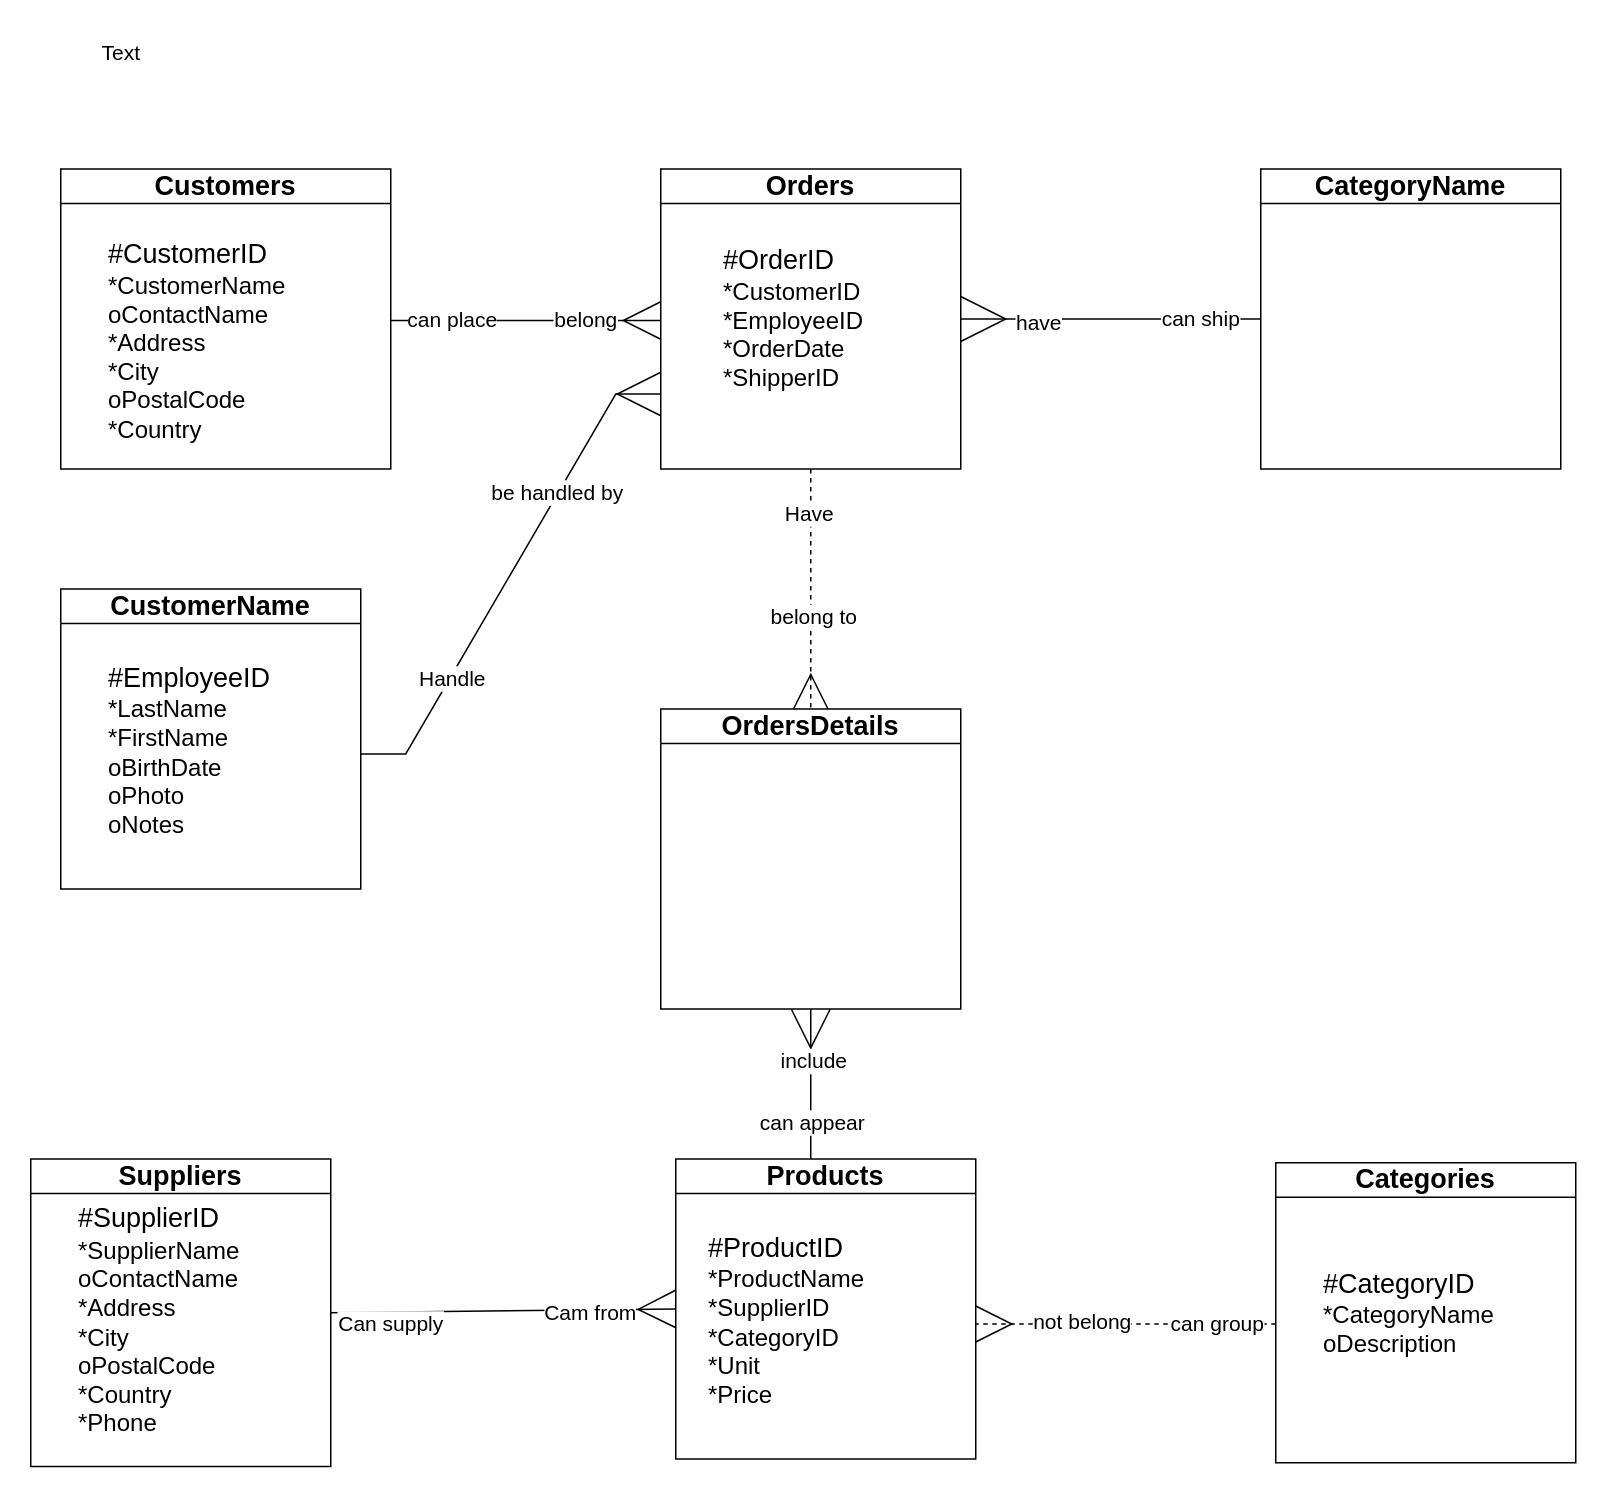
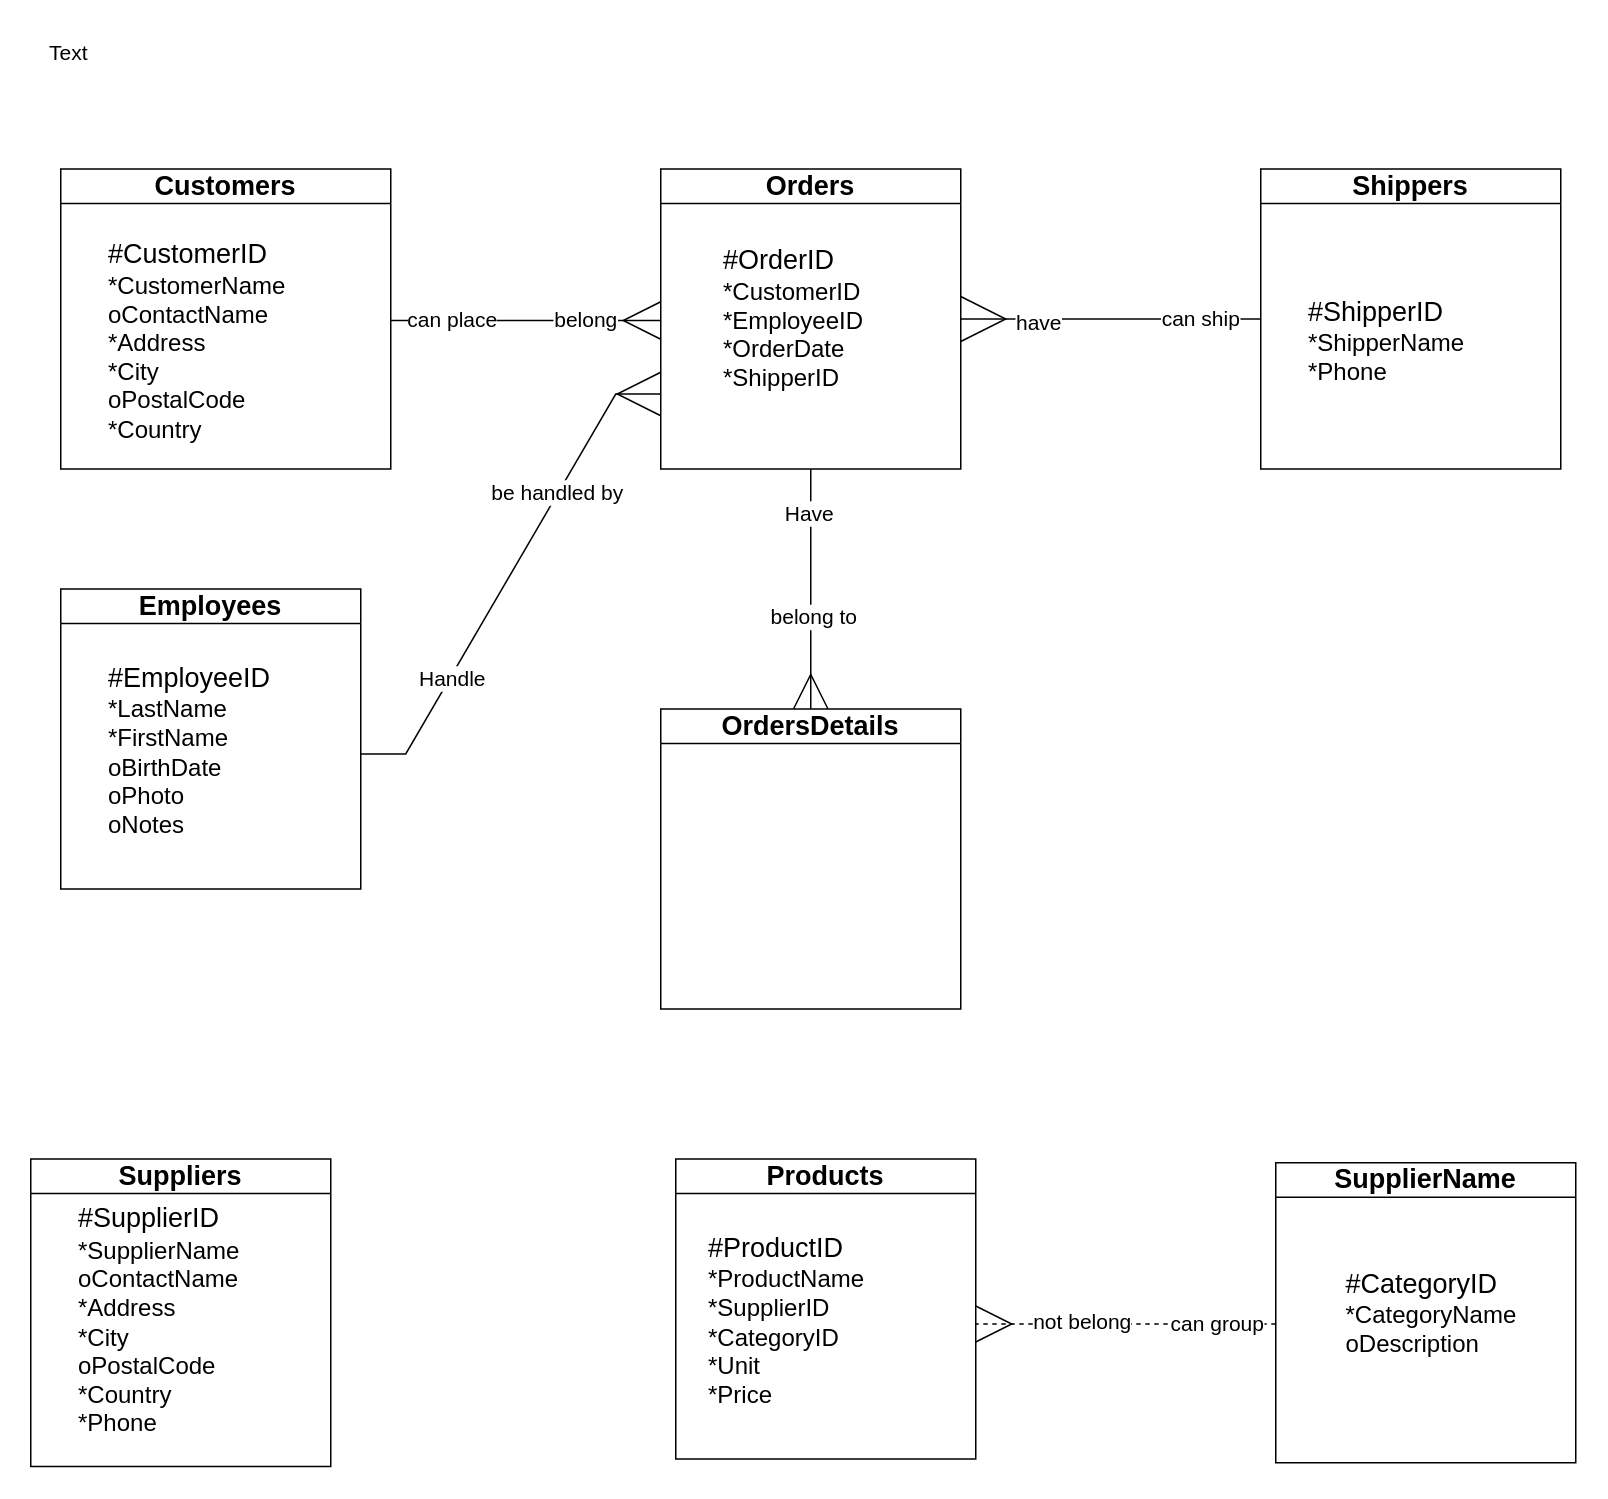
(121, 53) -> (68, 53)
(1411, 187) -> (1411, 187)
none -> (1403, 341)
(811, 565) -> (811, 565)
(211, 607) -> (211, 607)
(811, 1085) -> none
(1426, 1180) -> (1426, 1180)
(557, 1310) -> none
(1426, 1313) -> (1448, 1313)
